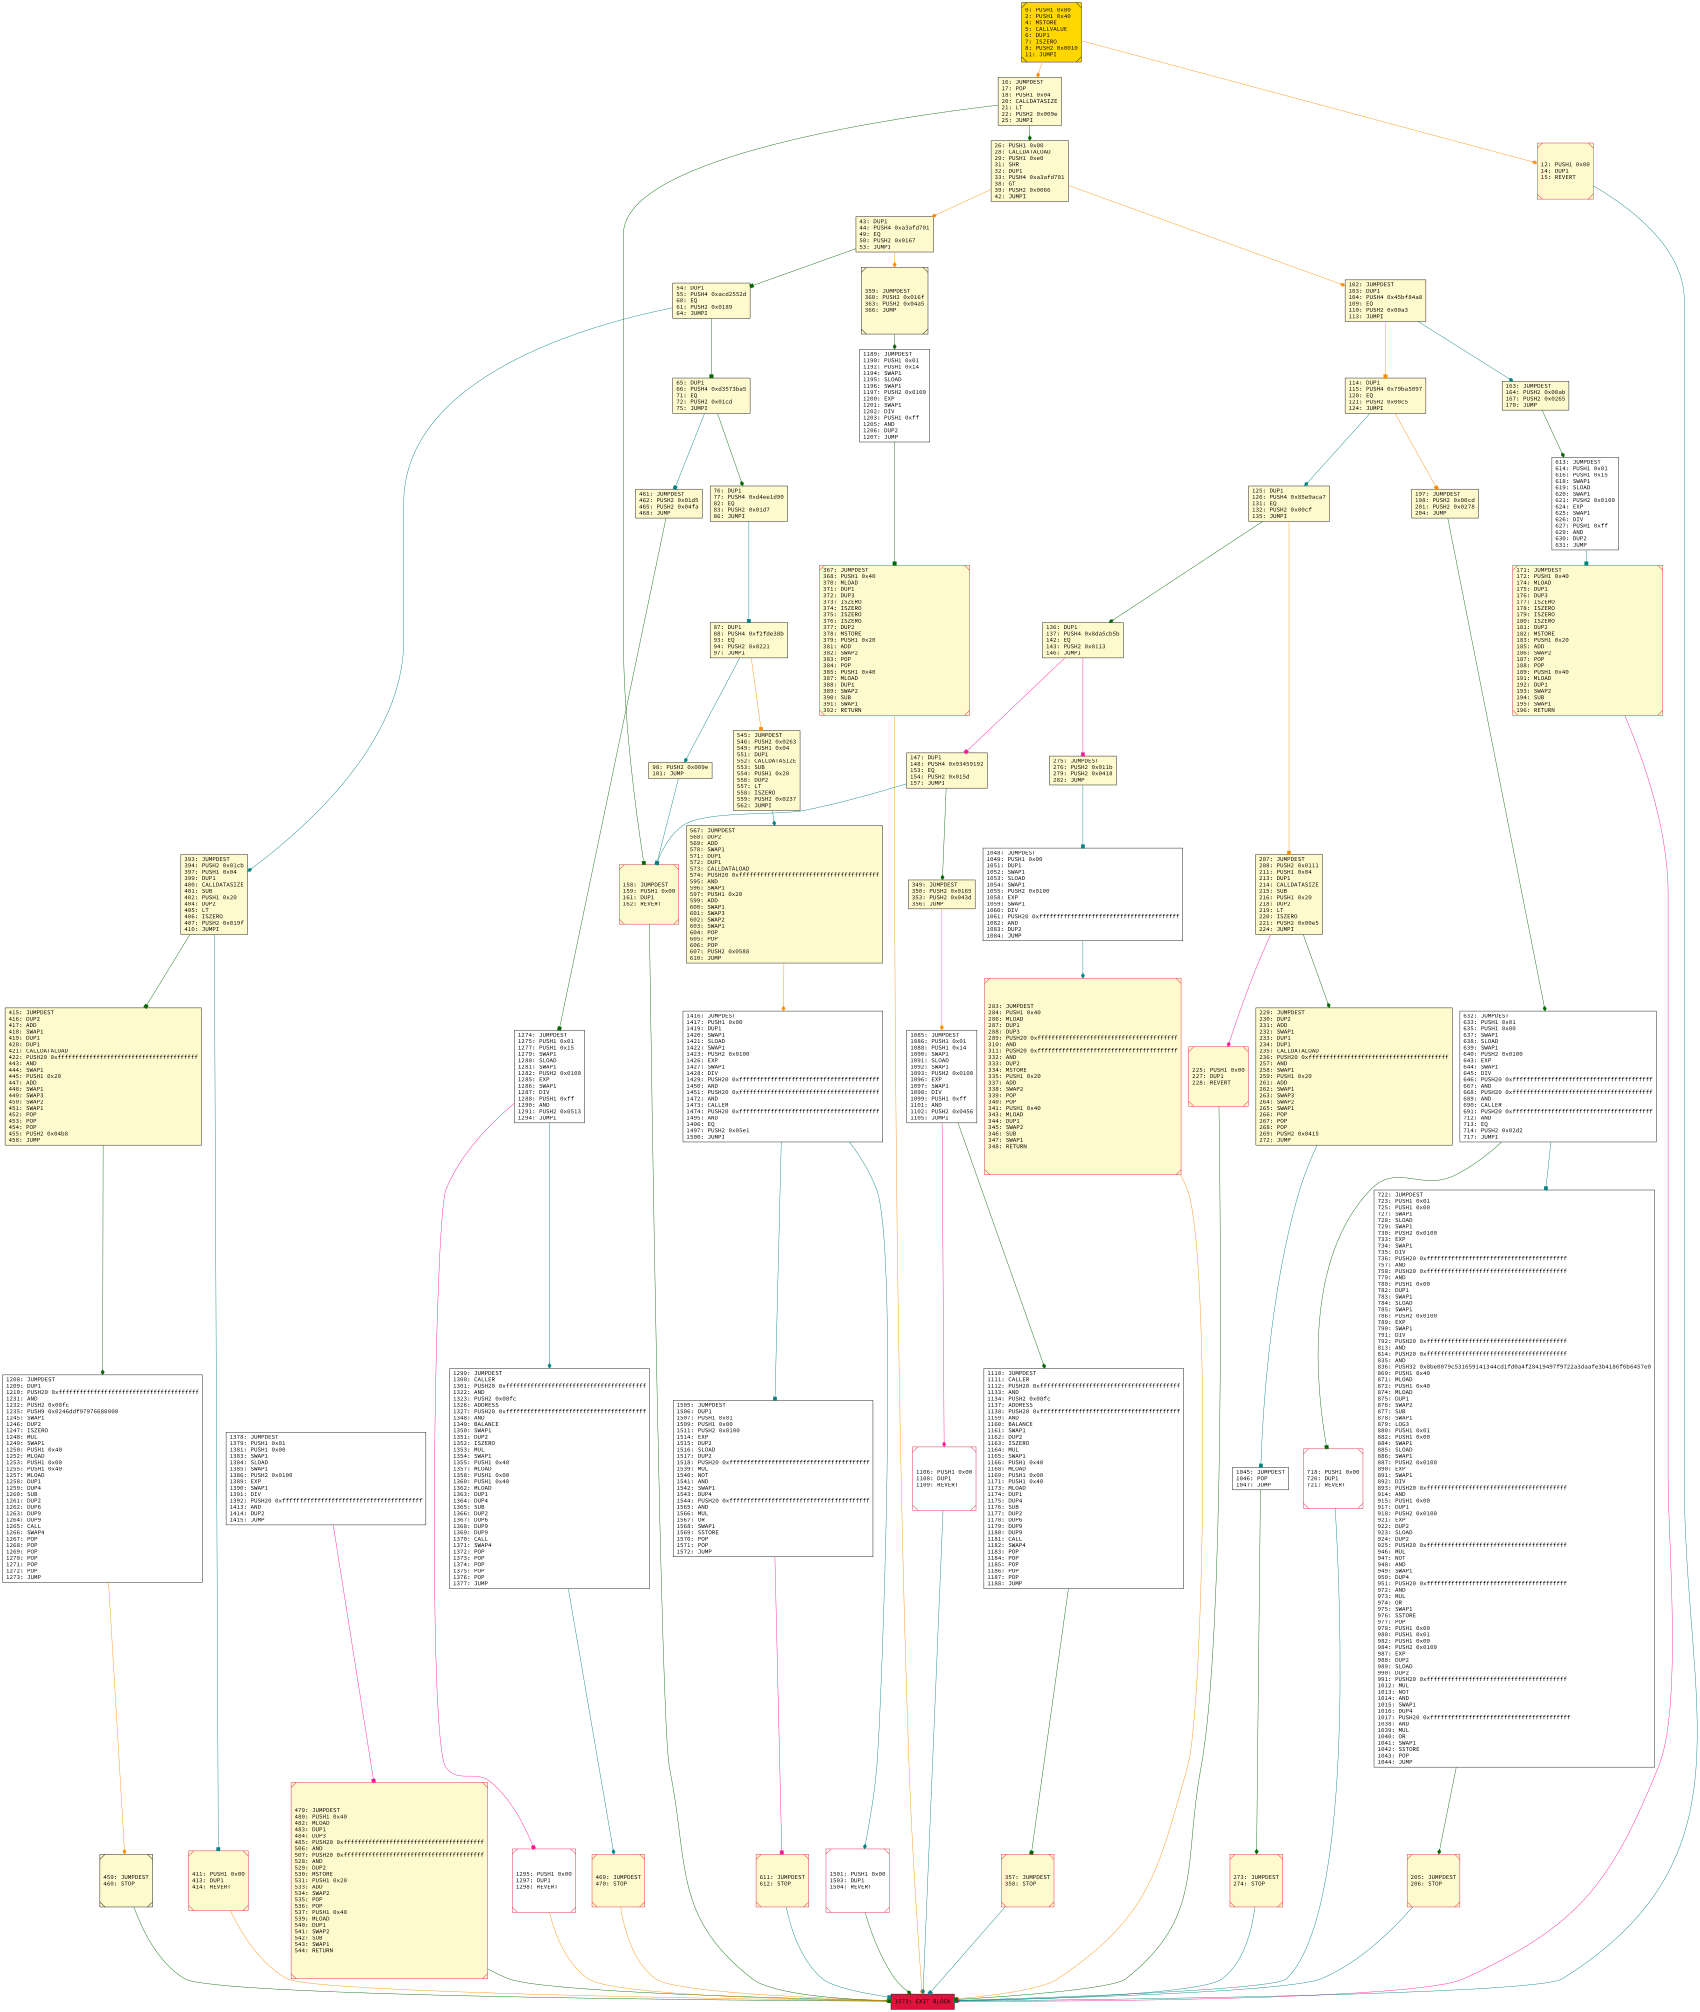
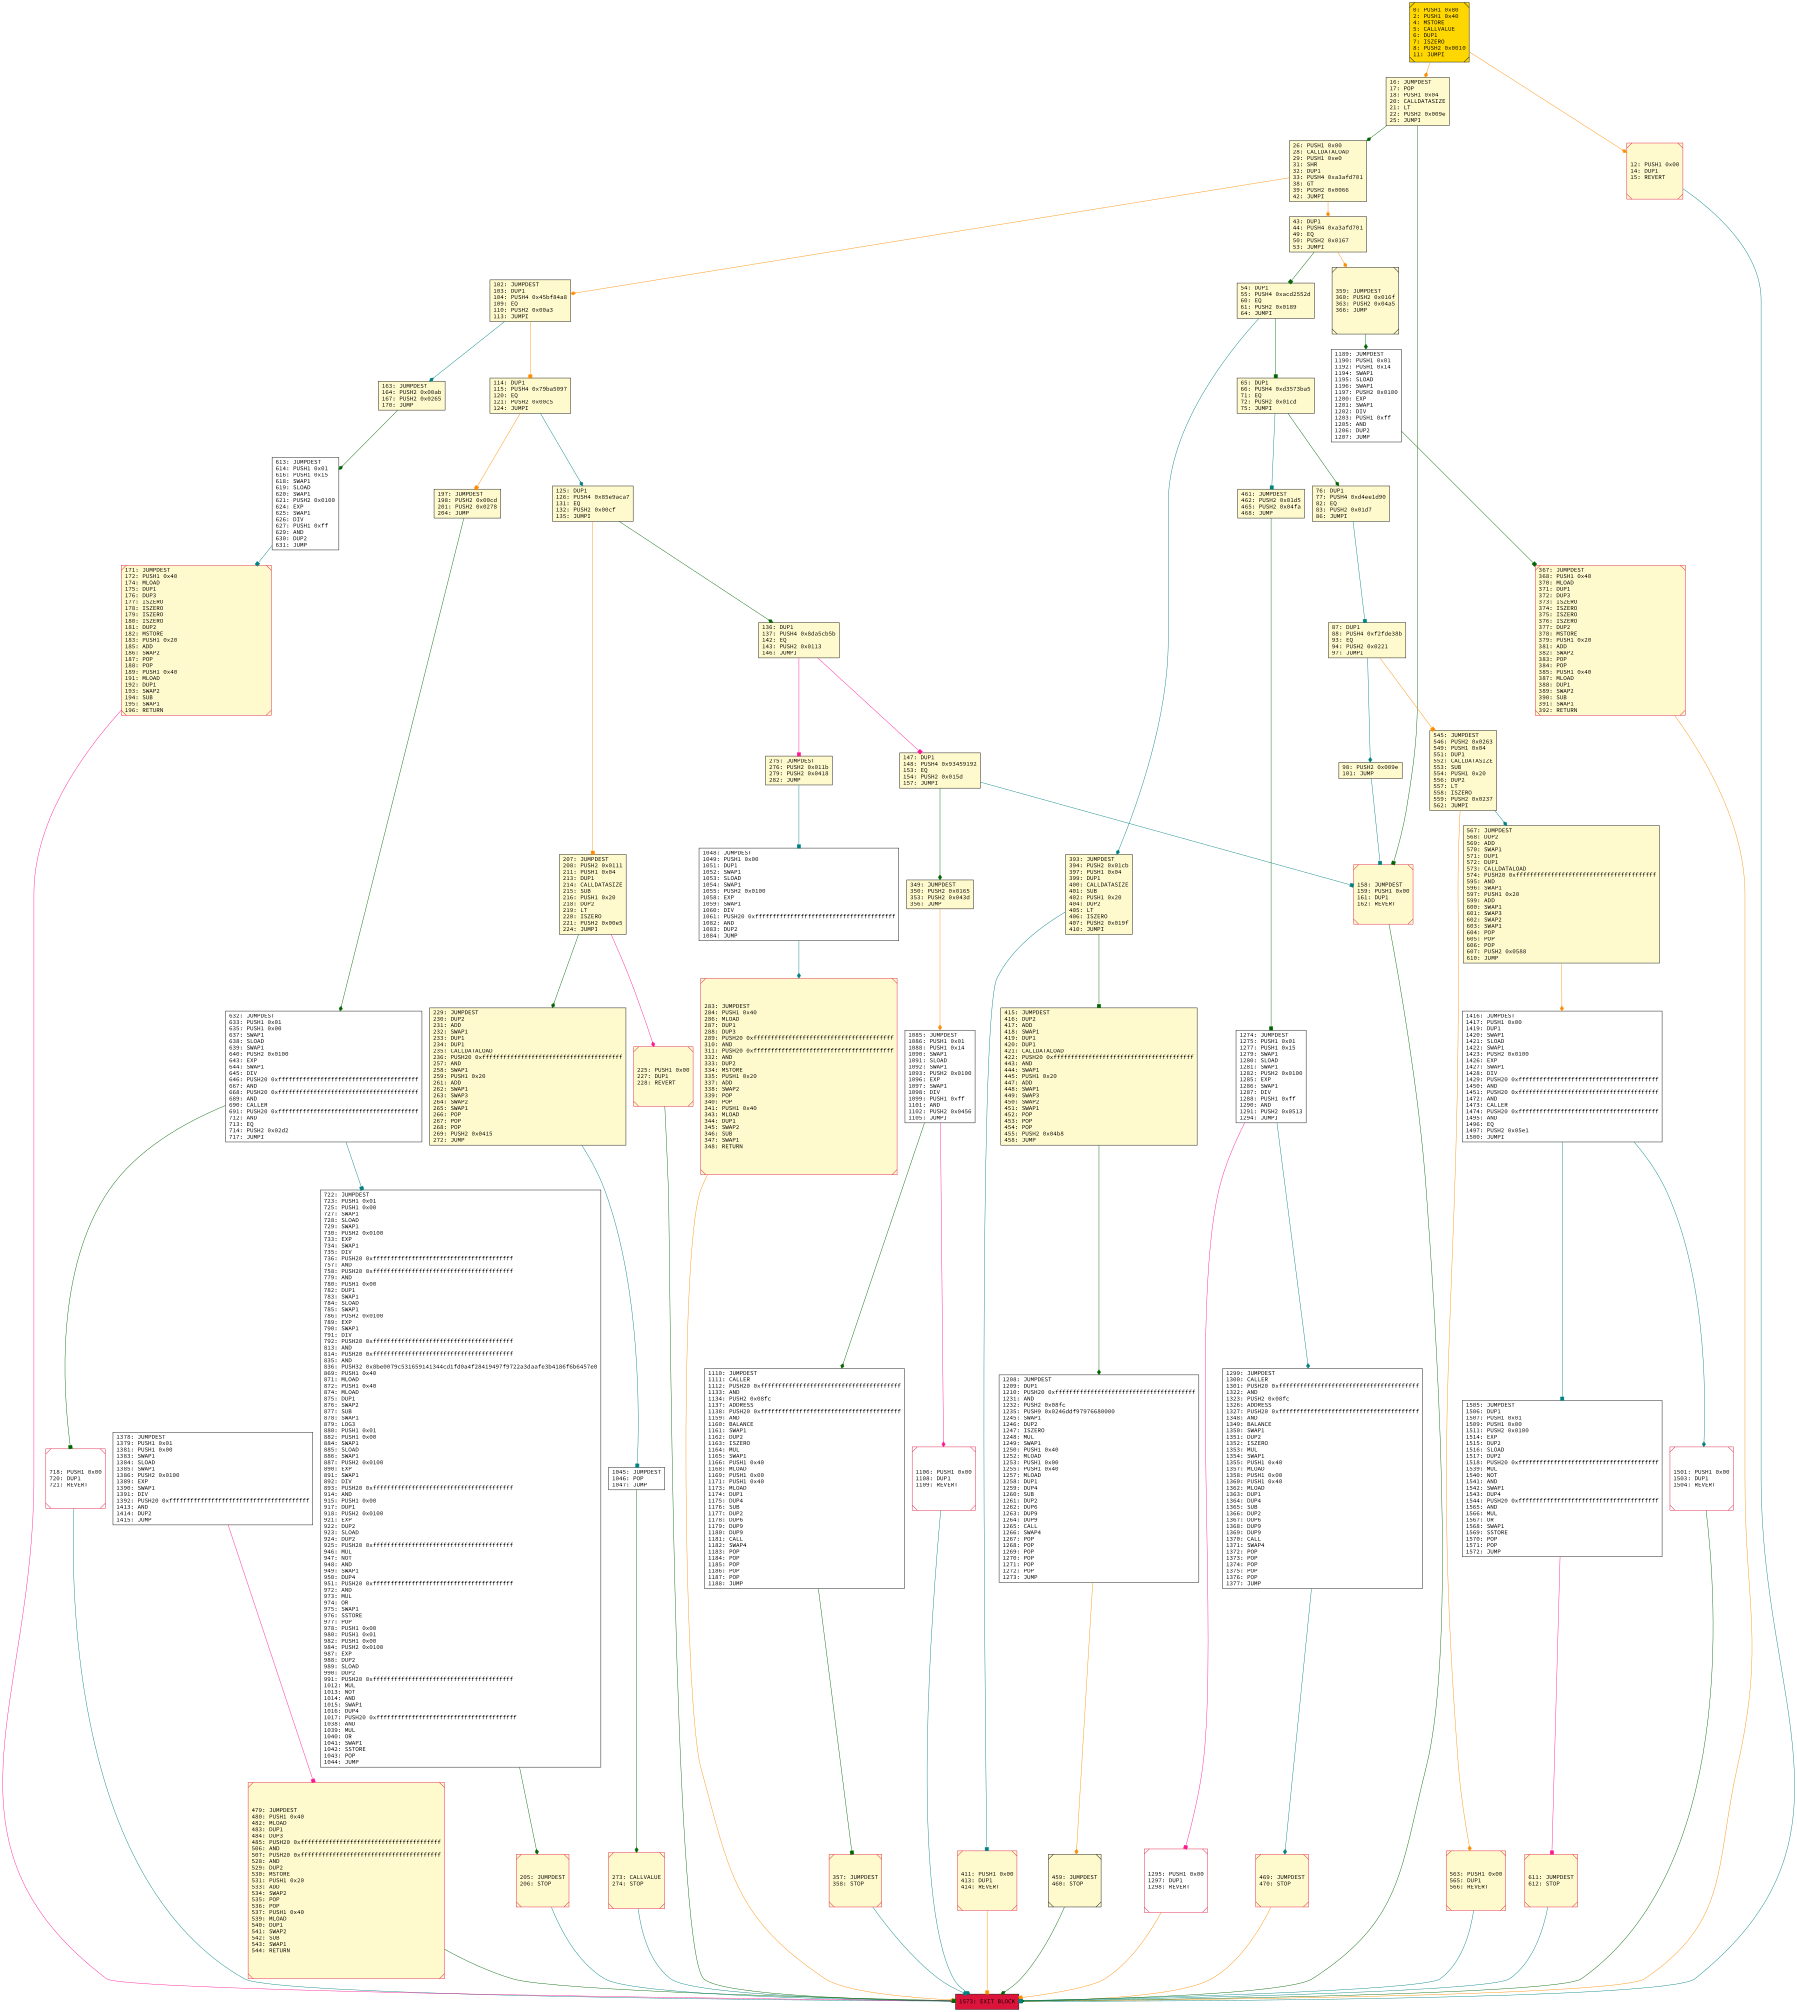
(1256, 1881) -> (637, 1881)
none -> (1476, 1881)
(490, 1996) -> (1040, 1953)
